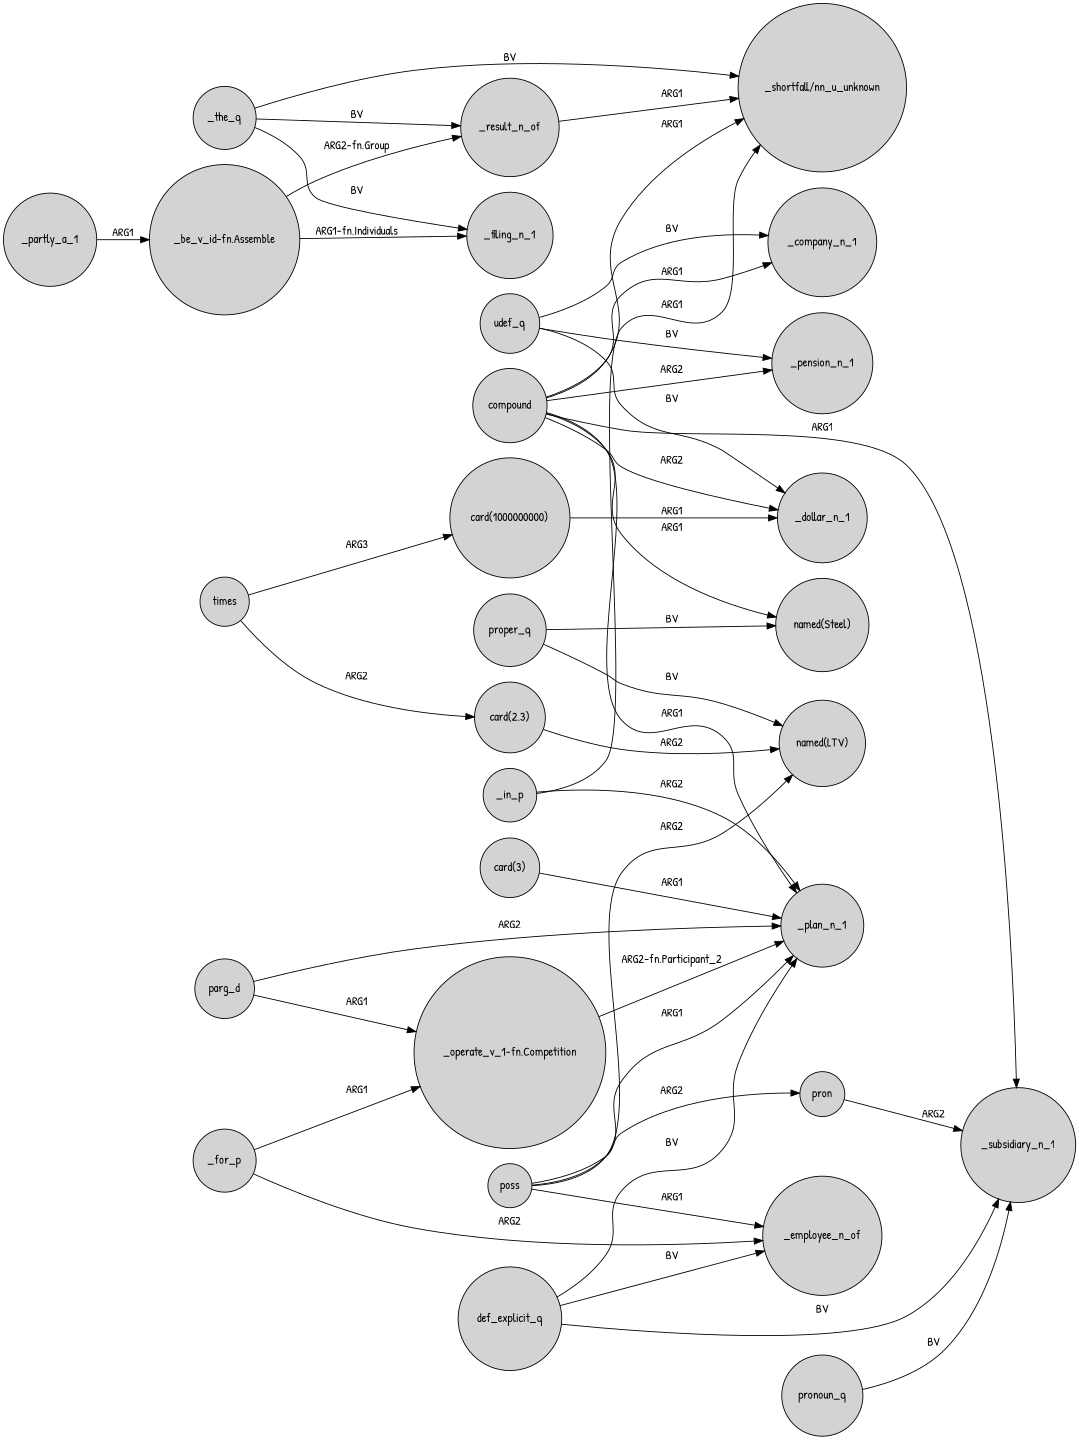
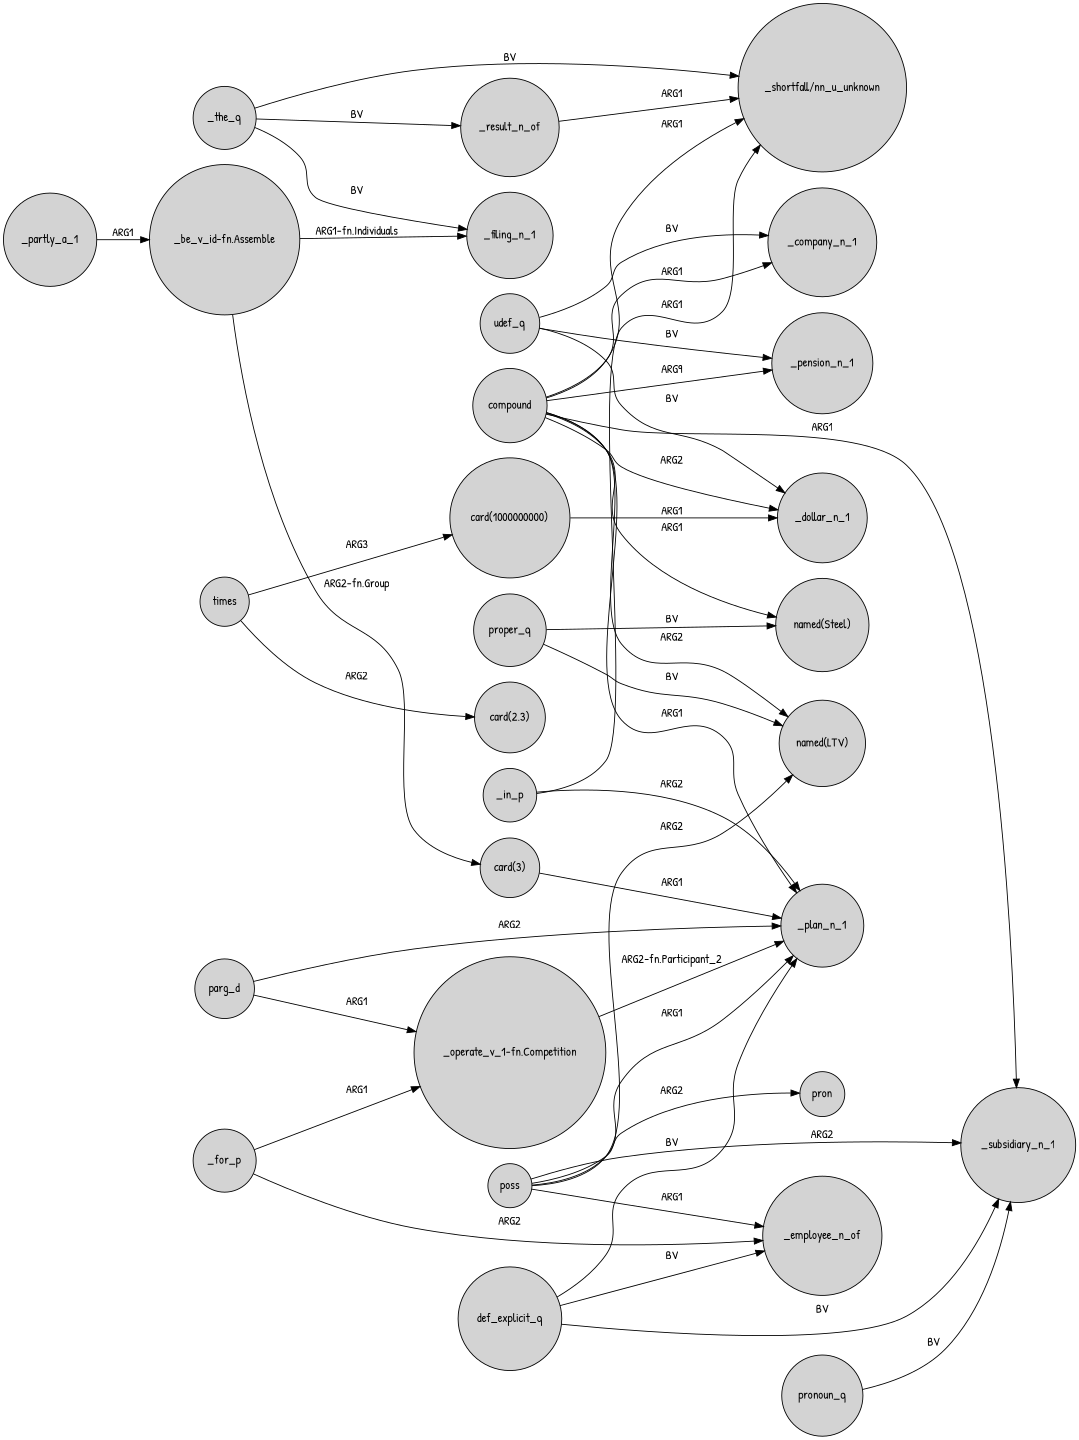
(367, 161) -> (333, 612)
(672, 370) -> (672, 370)
(656, 753) -> (621, 644)
(899, 1114) -> (740, 1146)
